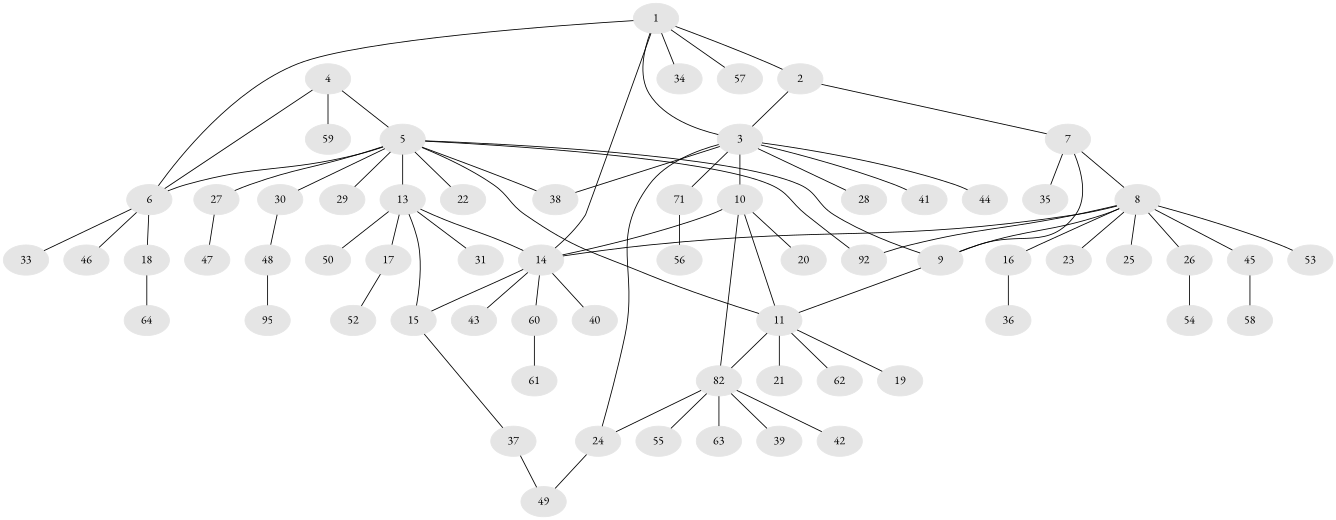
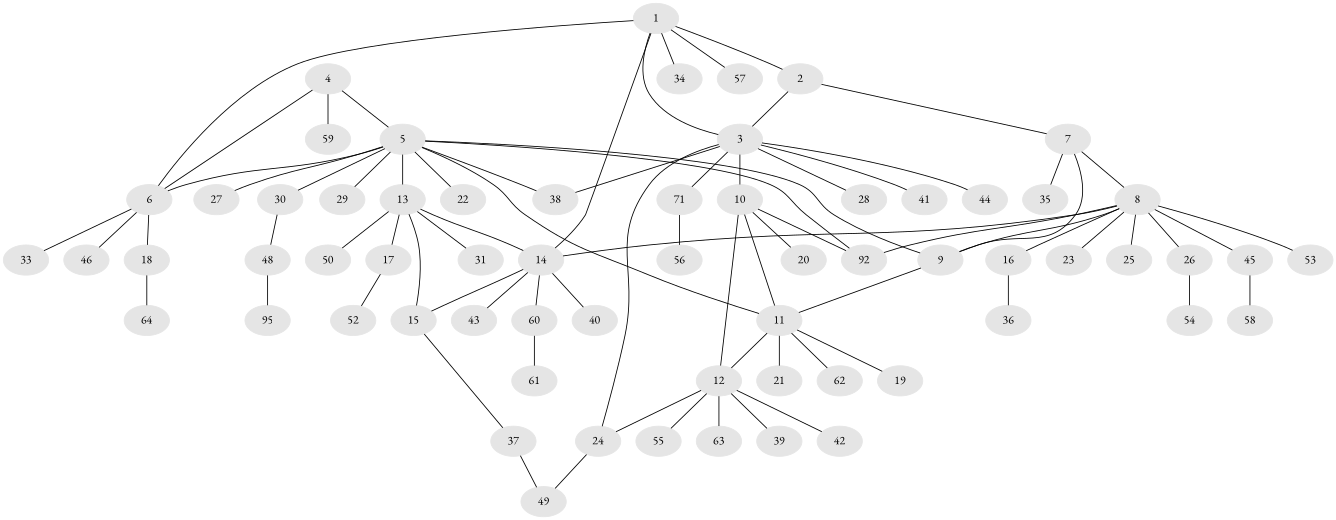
(643, 235) -> (802, 230)
(207, 260) -> none
(719, 381) -> (719, 381)
